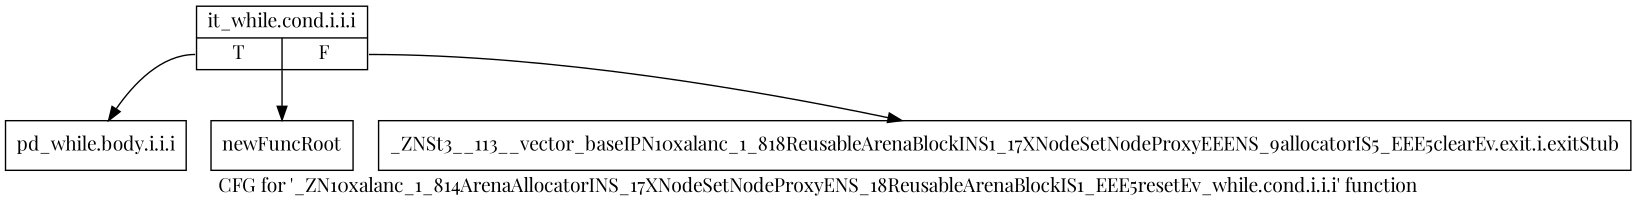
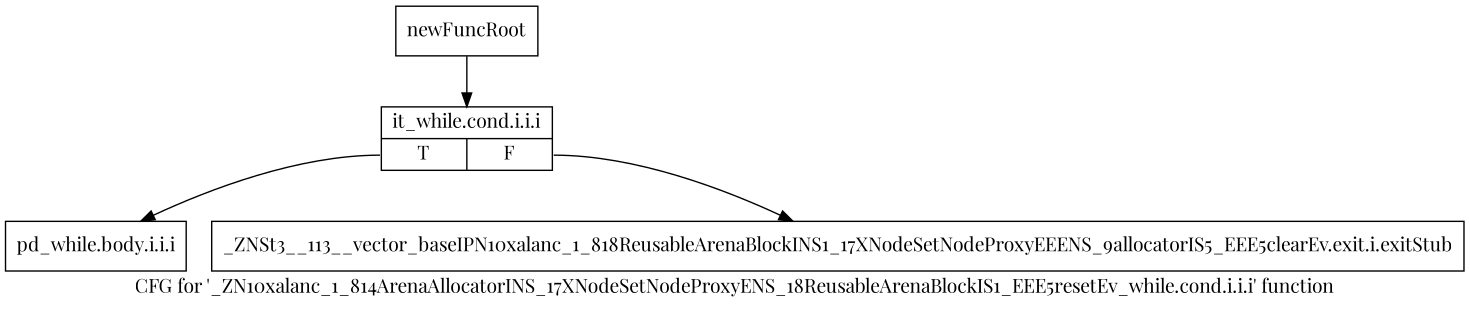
(282, 88) -> (467, 75)
